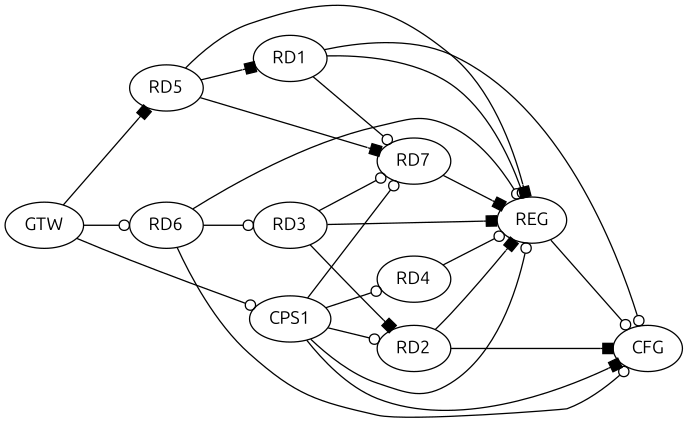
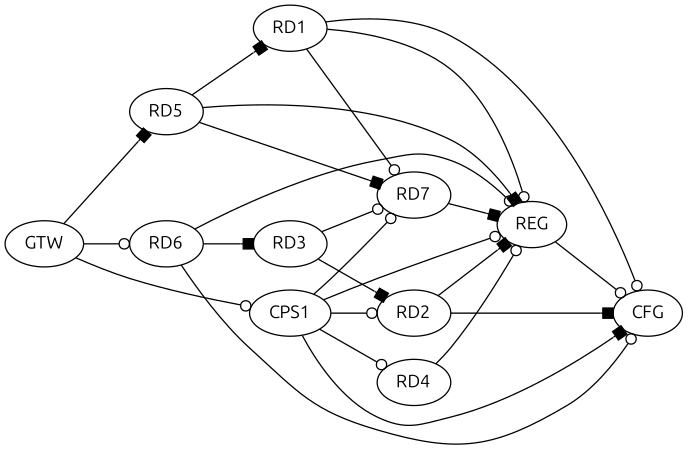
(405, 223) -> none
(223, 225) -> (222, 244)
